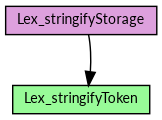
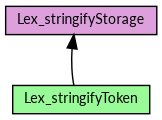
(91, 53) -> (72, 67)
